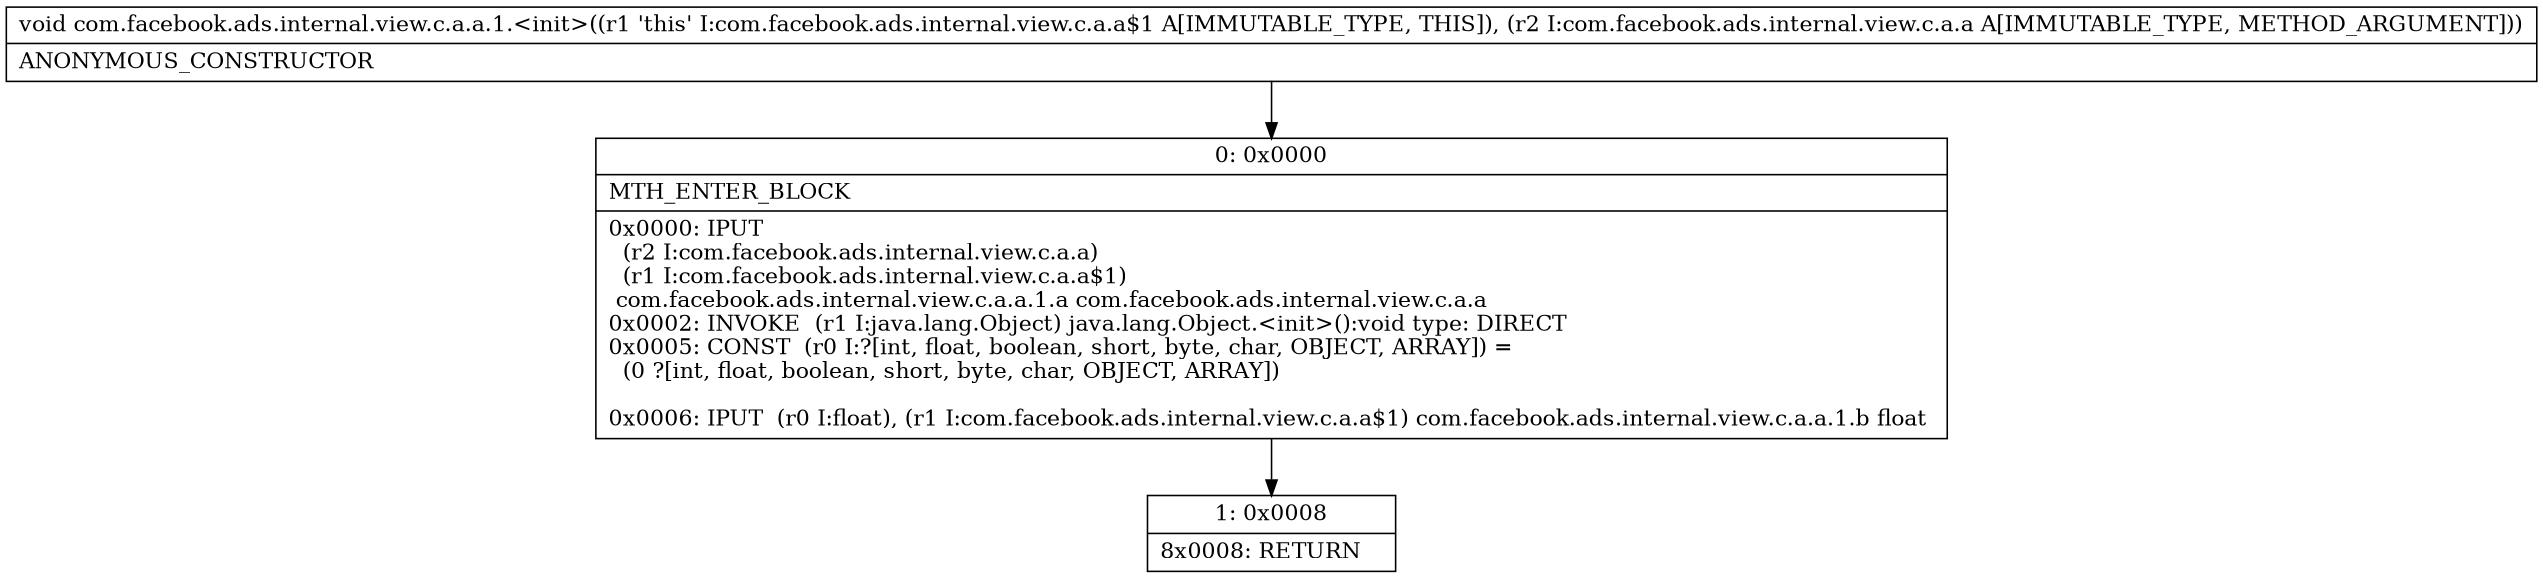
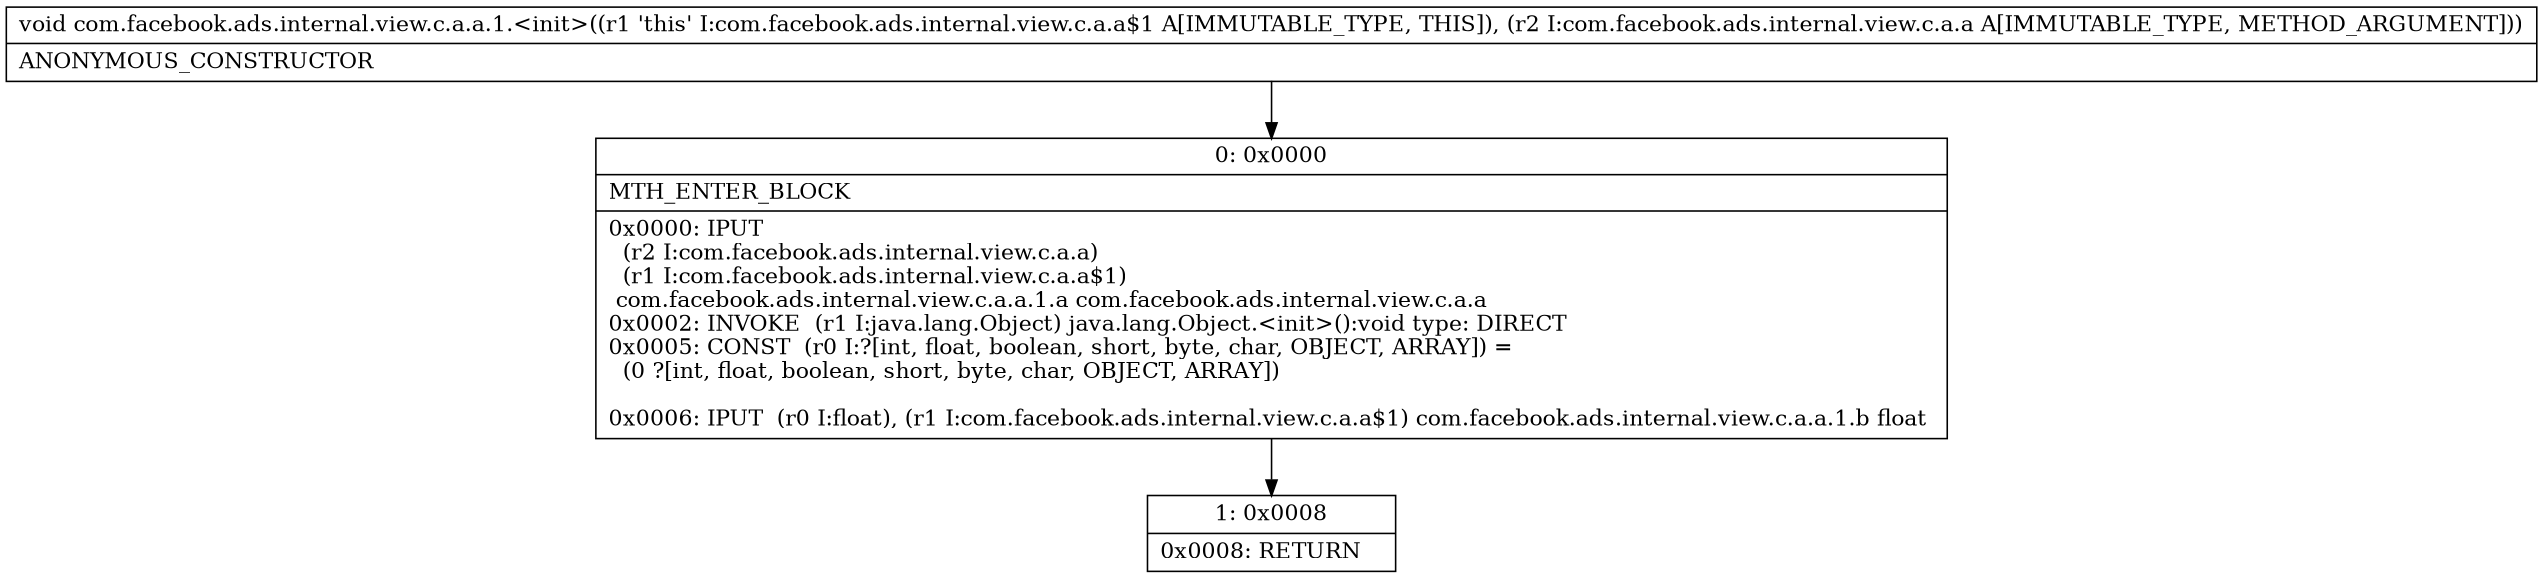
(1272, 552) -> (1272, 552)
